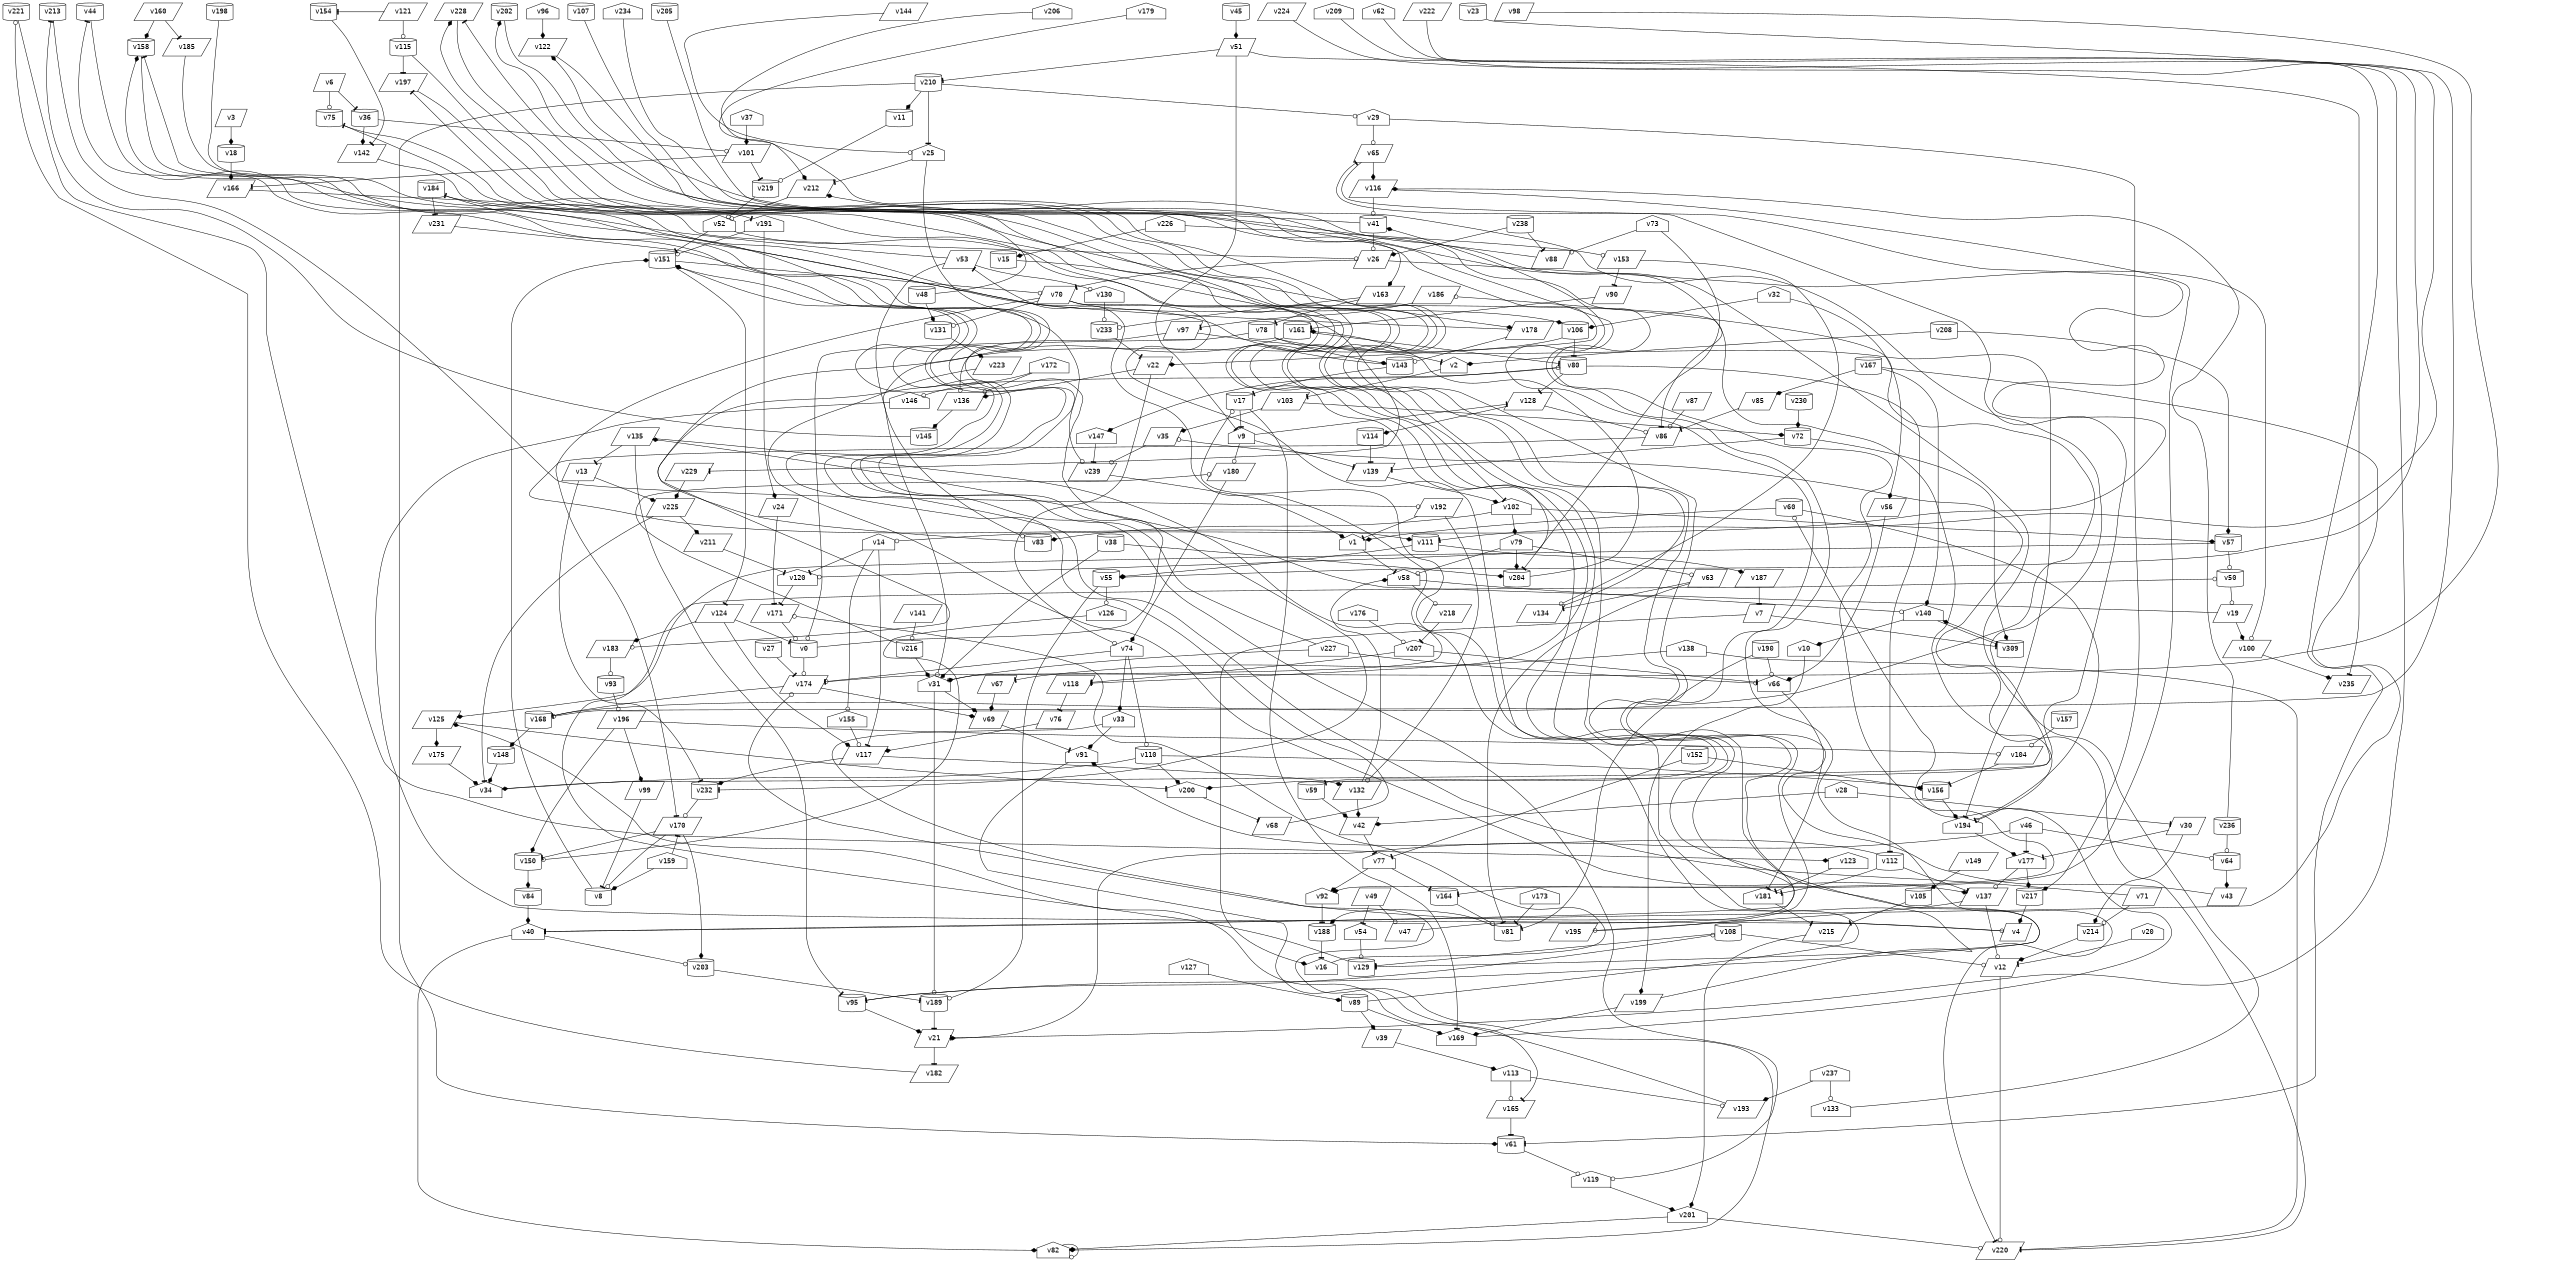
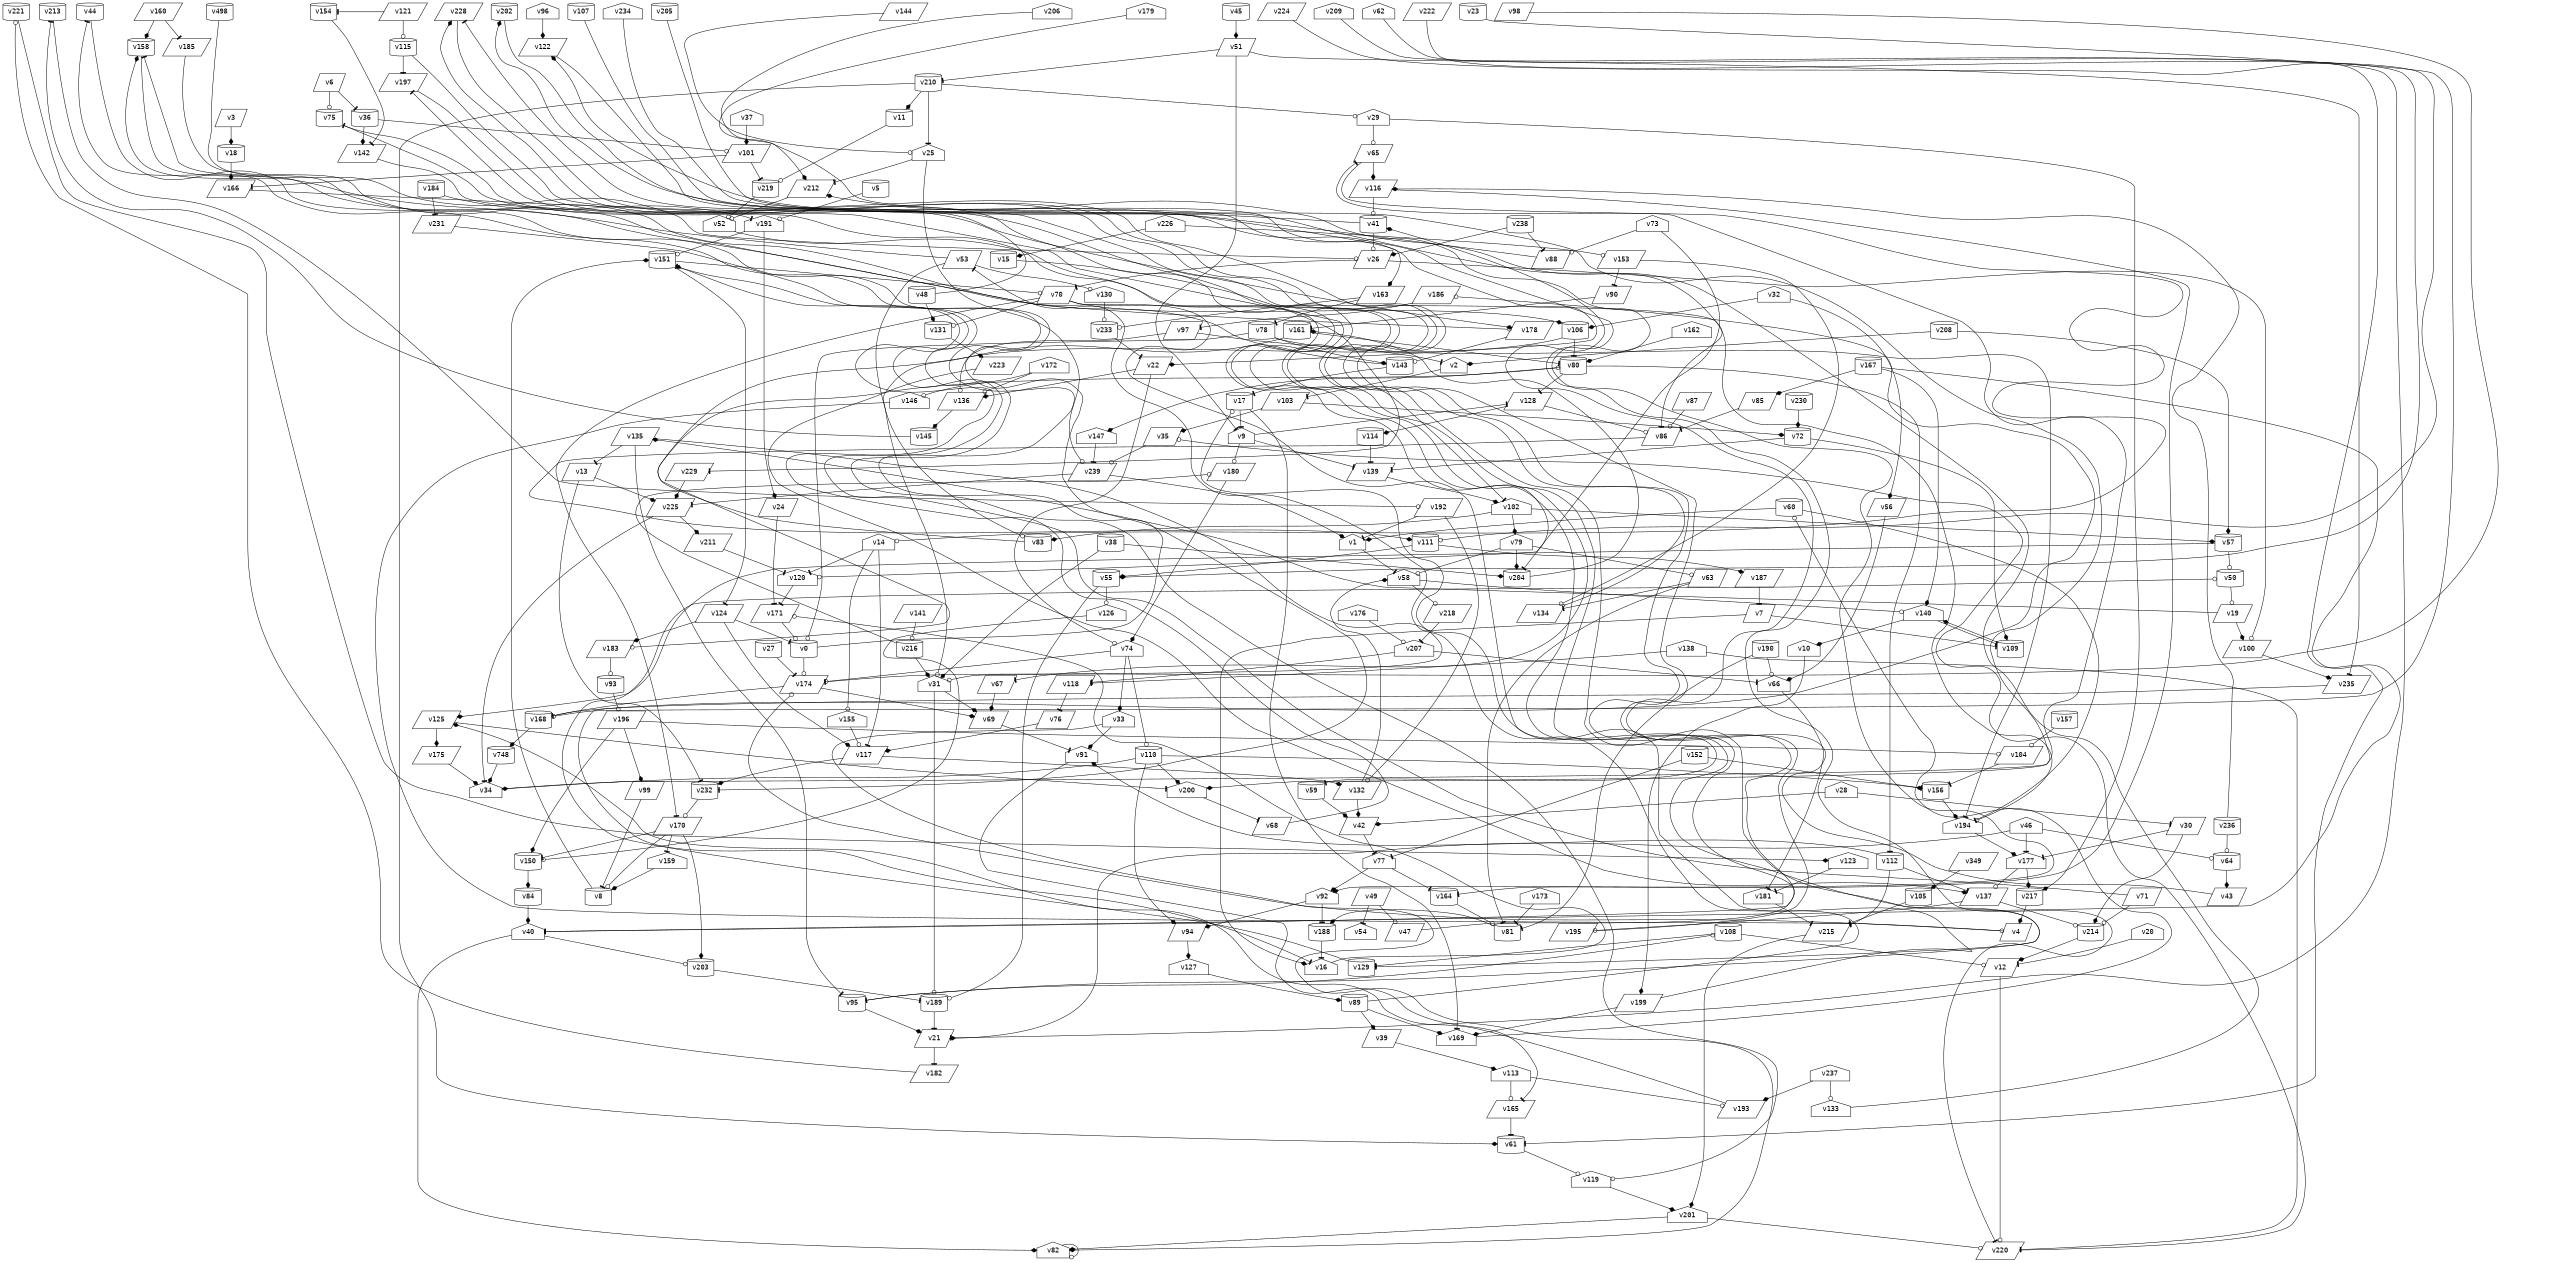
(220, 12) -> (220, 12)
none -> (876, 189)
(687, 244) -> none
(2434, 253) -> (2434, 253)
none -> (1692, 330)
none -> (883, 488)
(1166, 611) -> (1166, 611)
(1328, 649) -> none
(2010, 649) -> (2010, 649)
none -> (1040, 699)
(501, 755) -> (501, 755)
(675, 846) -> (669, 842)
(1974, 861) -> (1974, 861)
(1842, 879) -> (1879, 905)
(1991, 927) -> (2040, 914)
none -> (1187, 932)
(1361, 947) -> none
